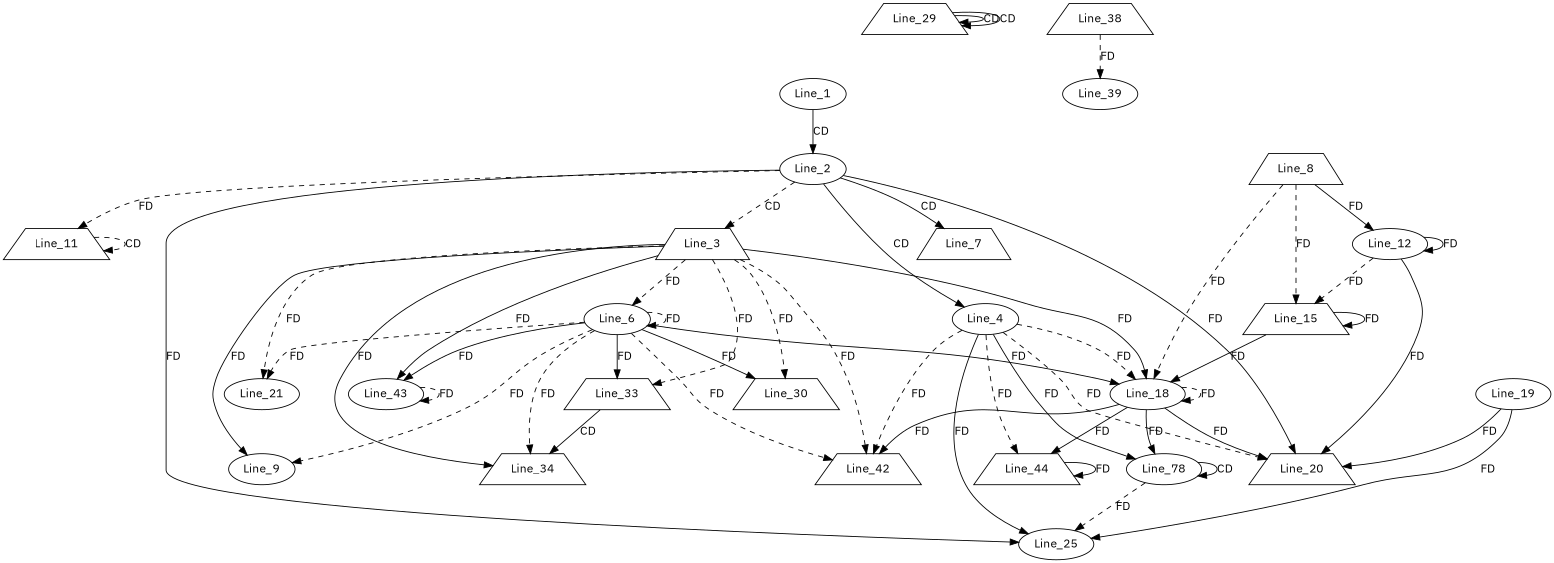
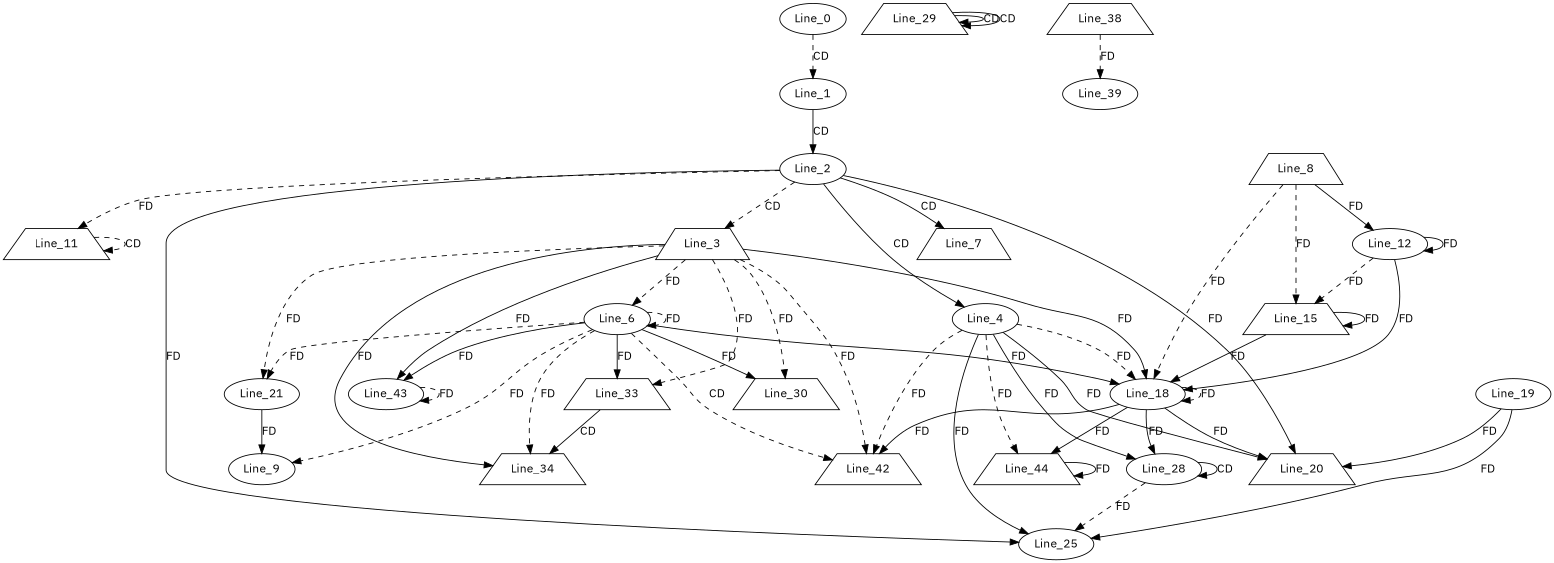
none -> (813, 19)
(302, 273) -> (262, 427)
(1403, 364) -> (1332, 363)
(717, 394) -> (717, 394)
(1124, 421) -> (1124, 421)
(1164, 469) -> (1164, 469)
